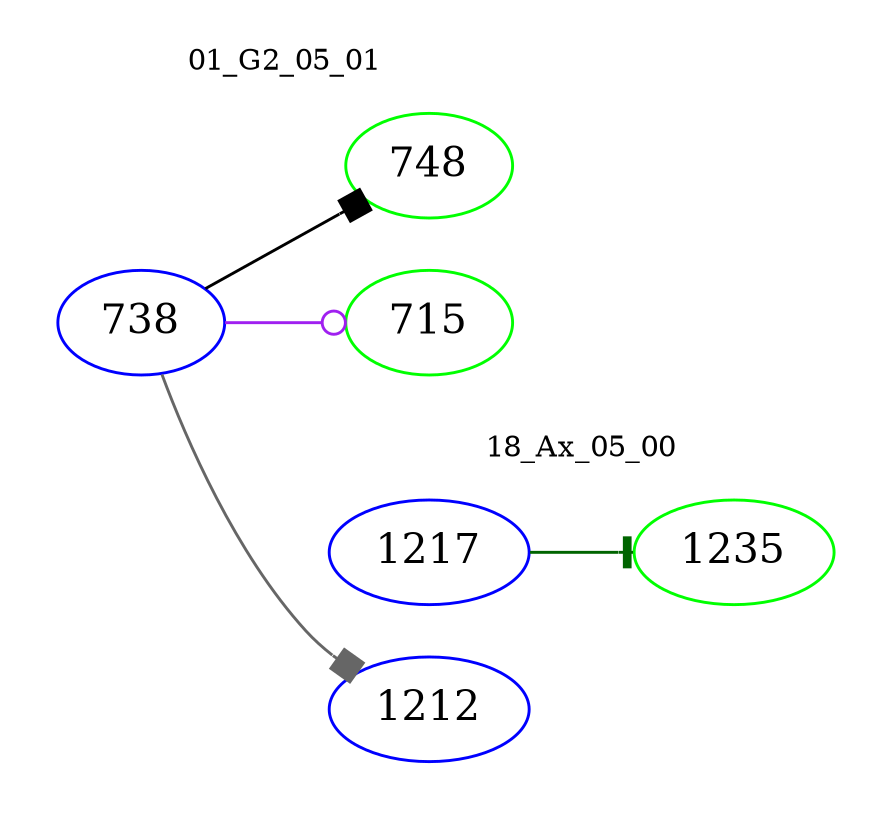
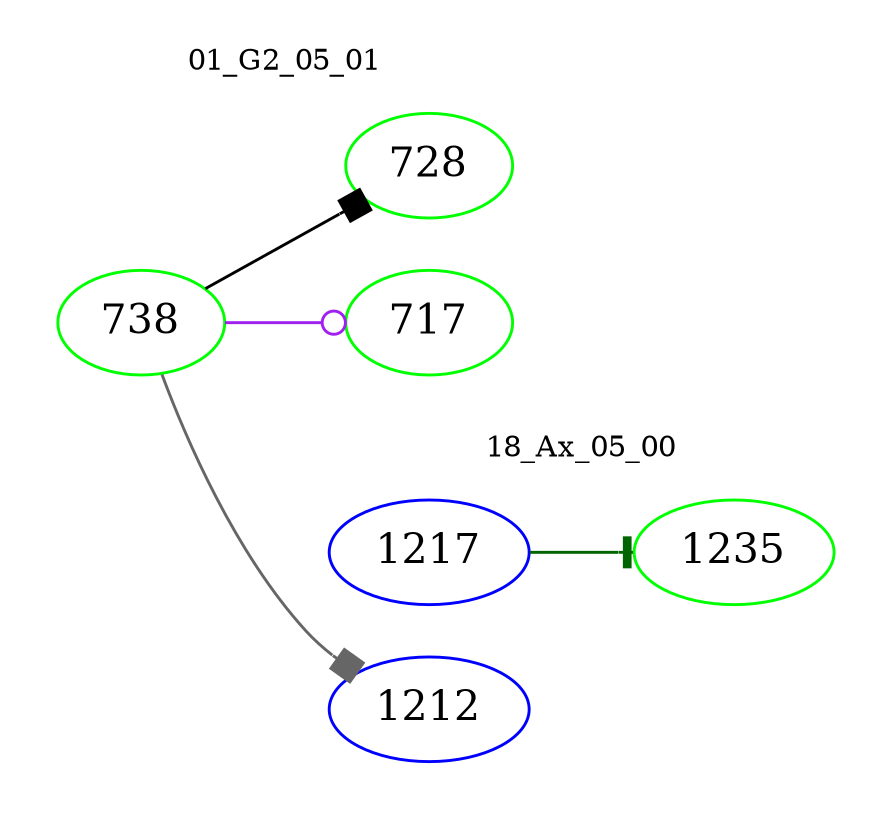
(429, 166) -> (429, 166)
(141, 323) -> (141, 323)
(429, 323) -> (429, 323)
